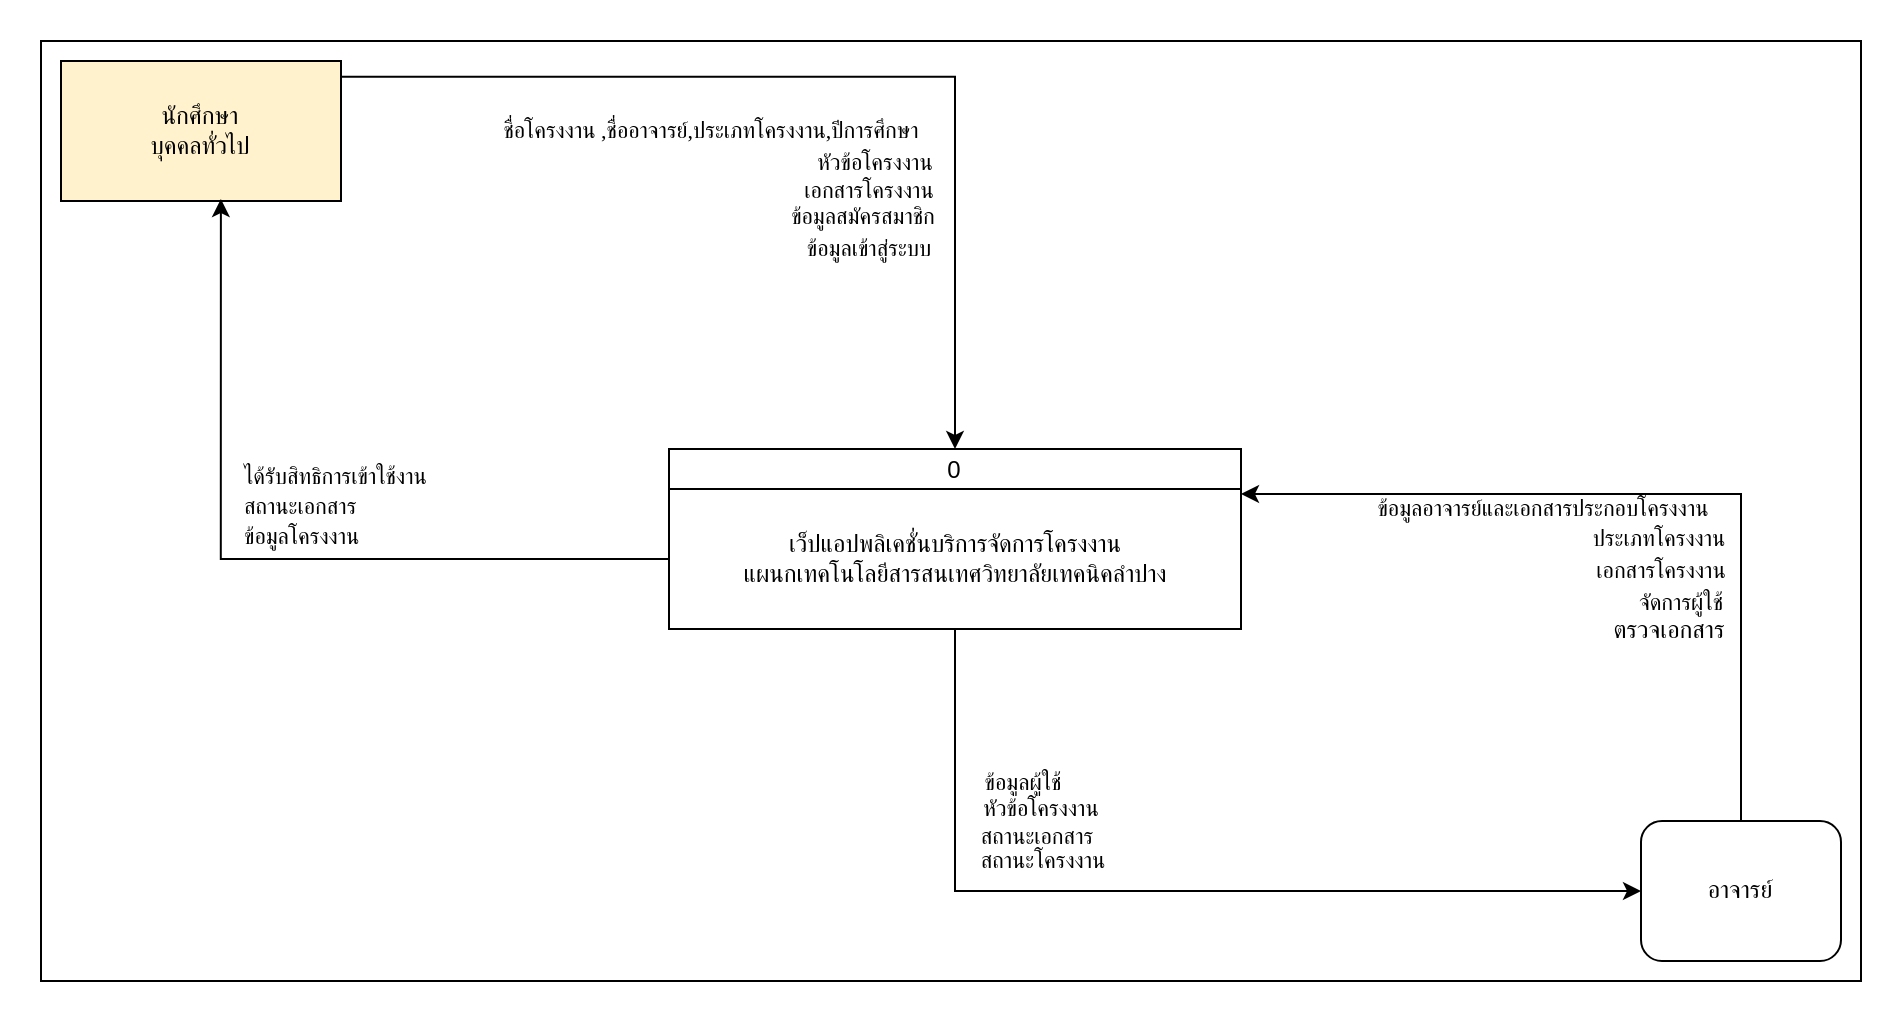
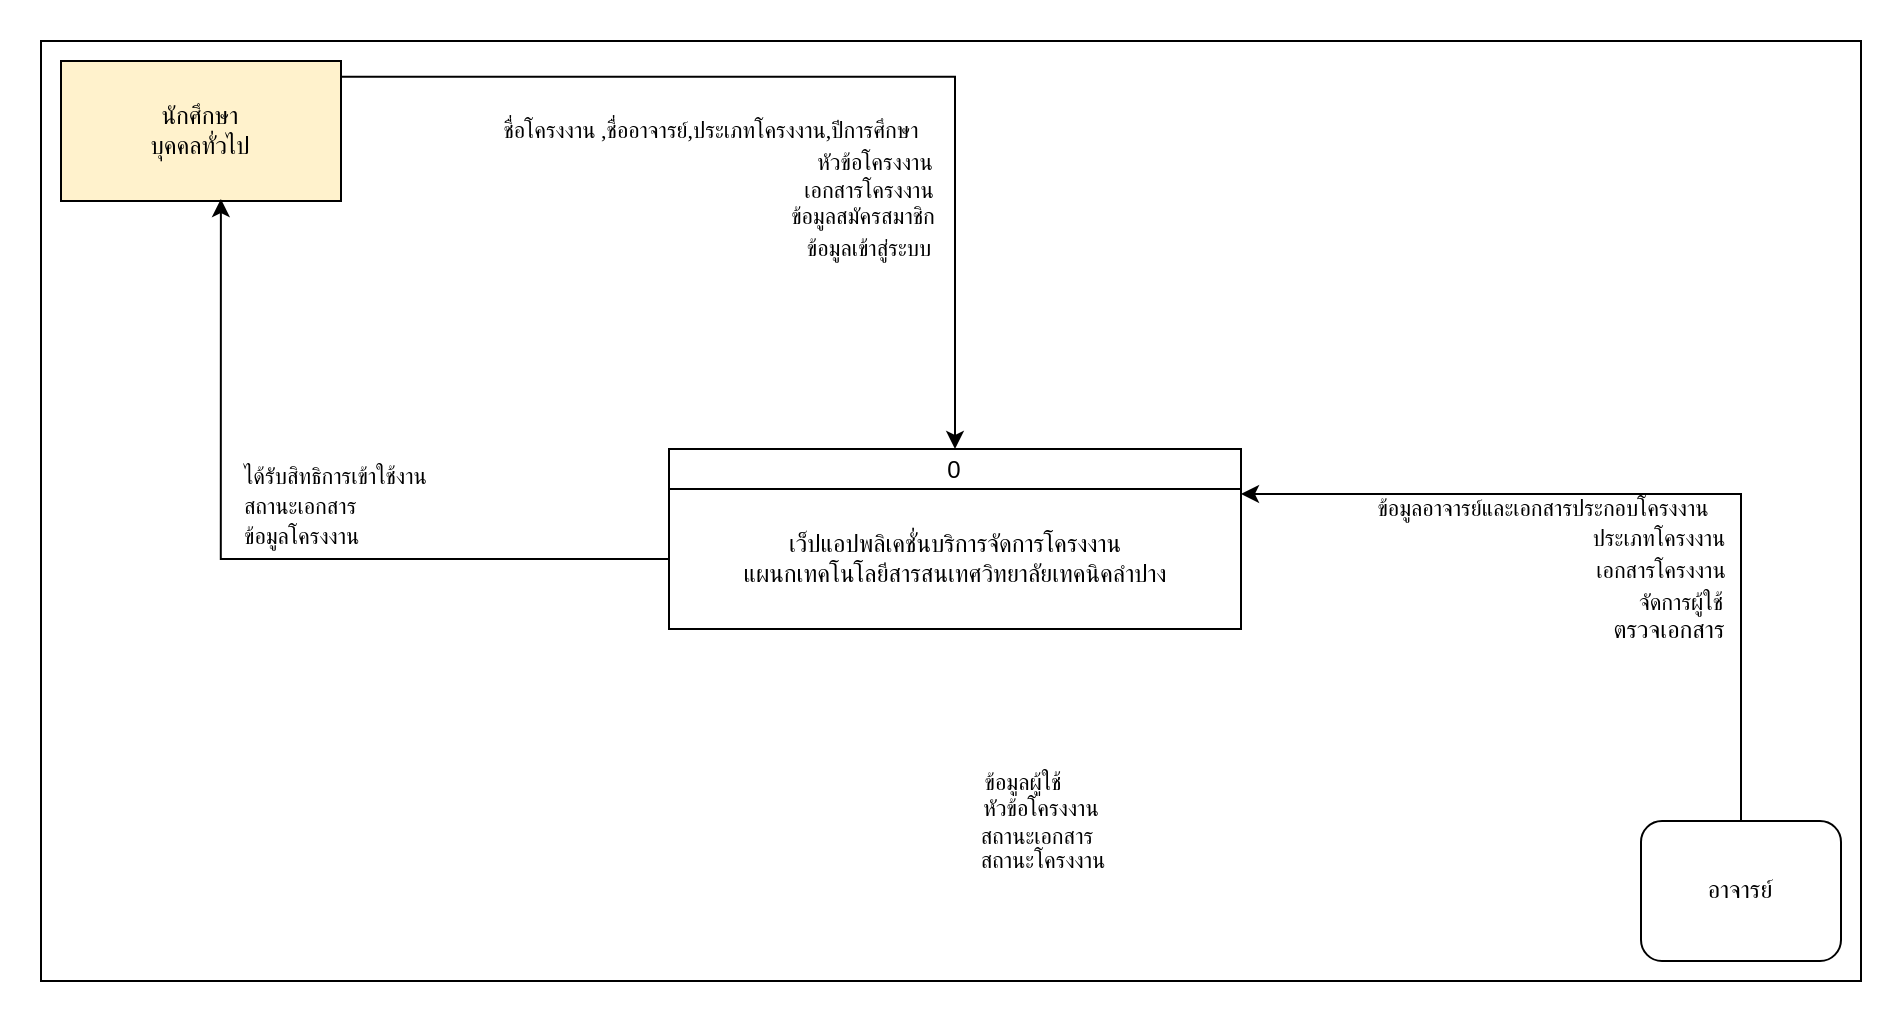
(1160, 891) -> none
